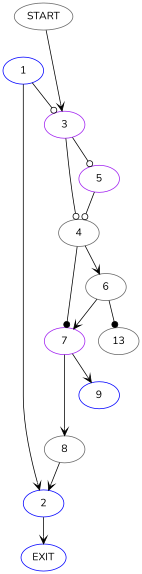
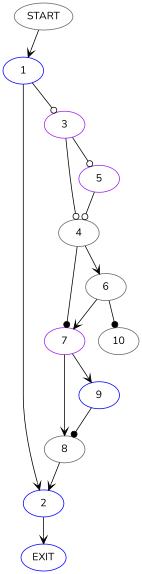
(53, 67) -> (35, 40)
(119, 341) -> (119, 341)
none -> (84, 420)
